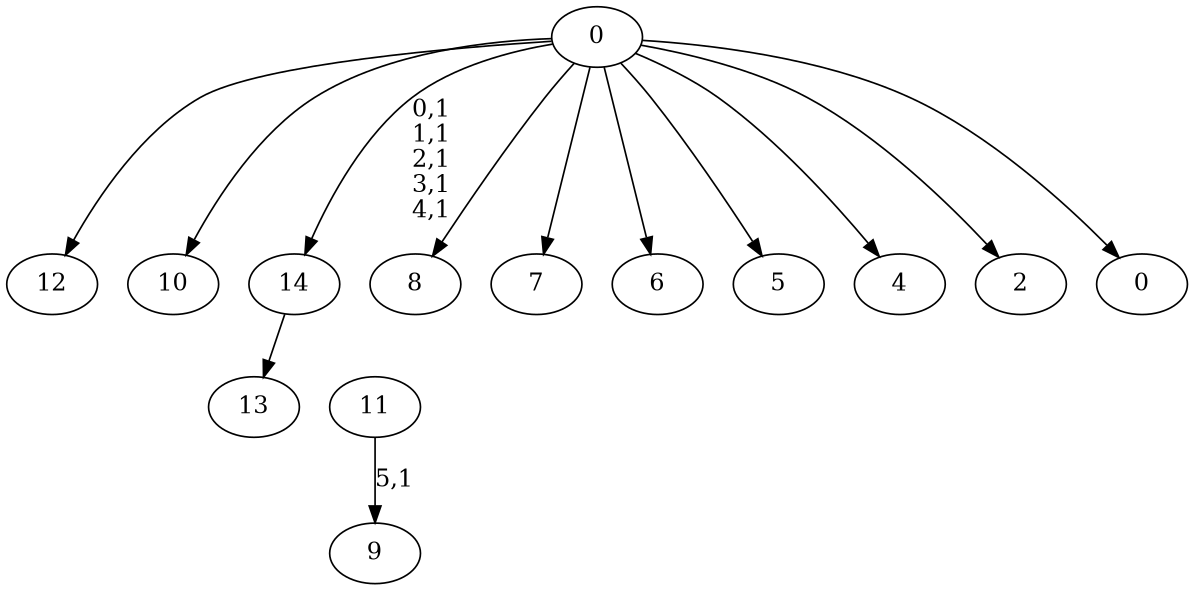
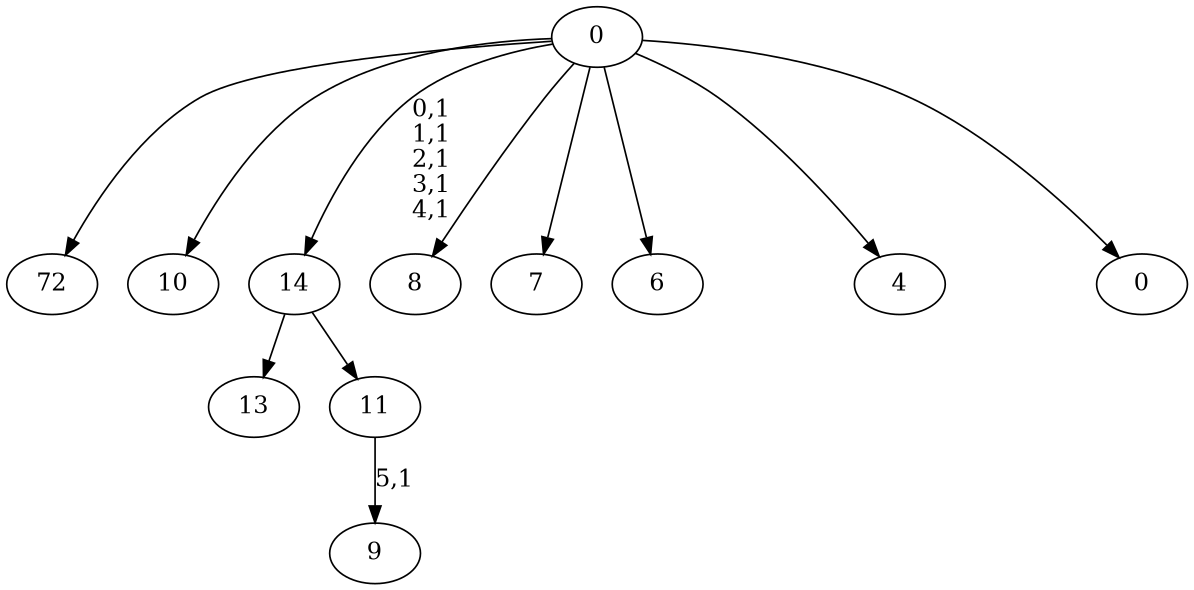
(52, 284) -> (52, 284)
(779, 284) -> none
(1021, 284) -> none
none -> (330, 338)
